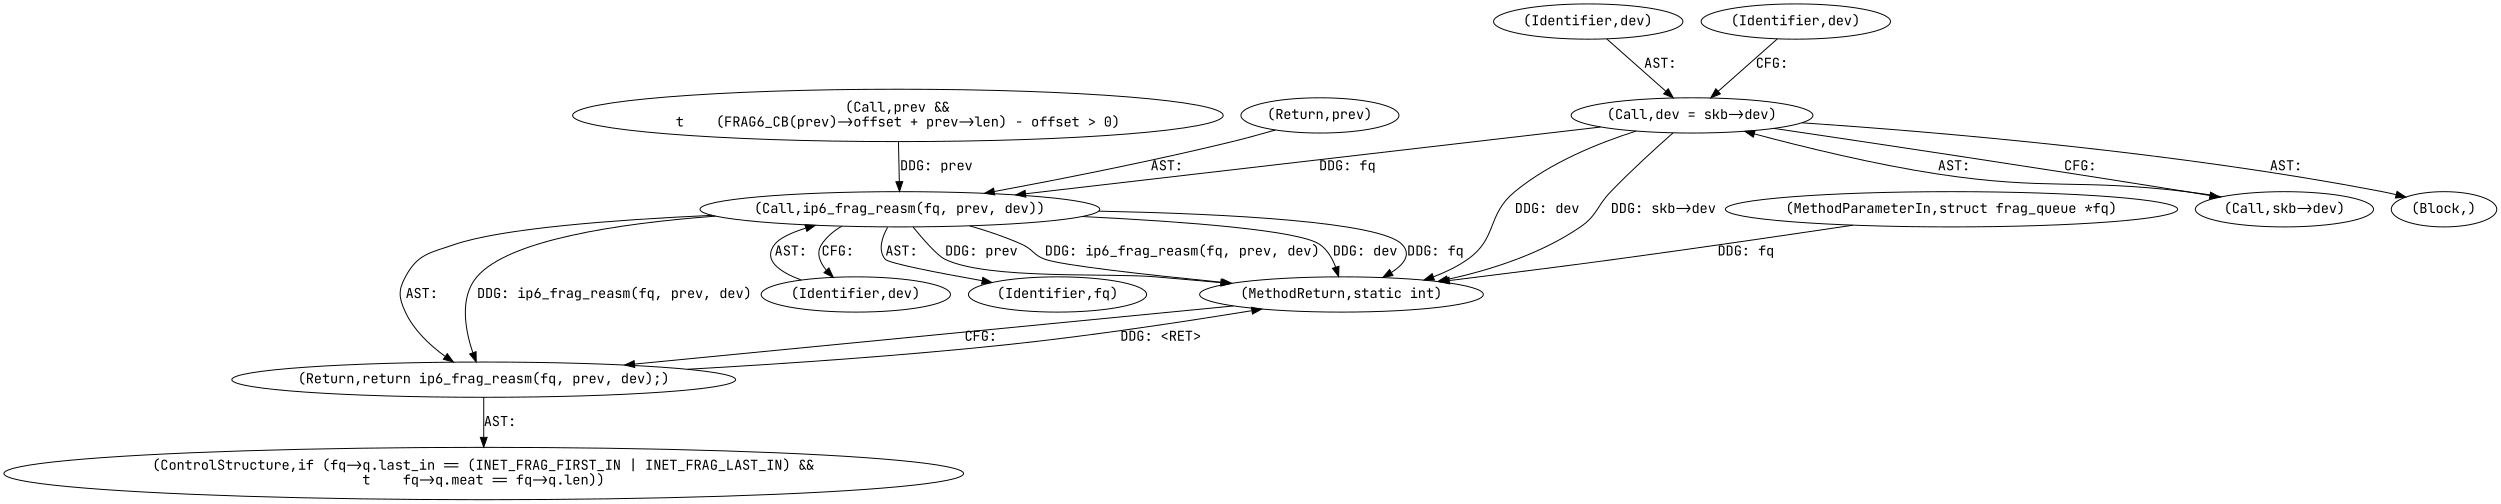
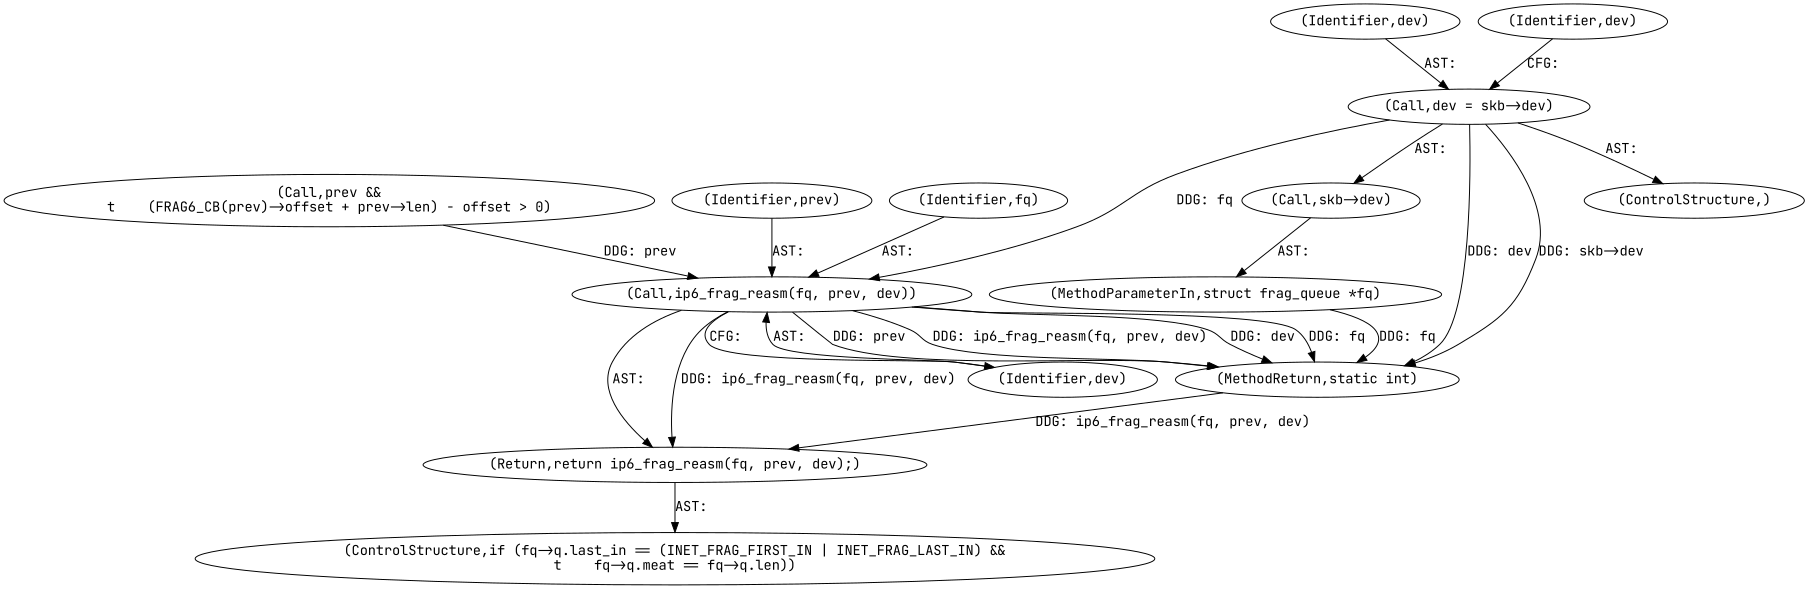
(1320, 115) -> (772, 201)
(2085, 167) -> (1435, 149)
(1986, 180) -> (1277, 244)
(2444, 209) -> (1694, 201)
(916, 268) -> (881, 245)
(985, 337) -> (1173, 422)
(970, 348) -> none
